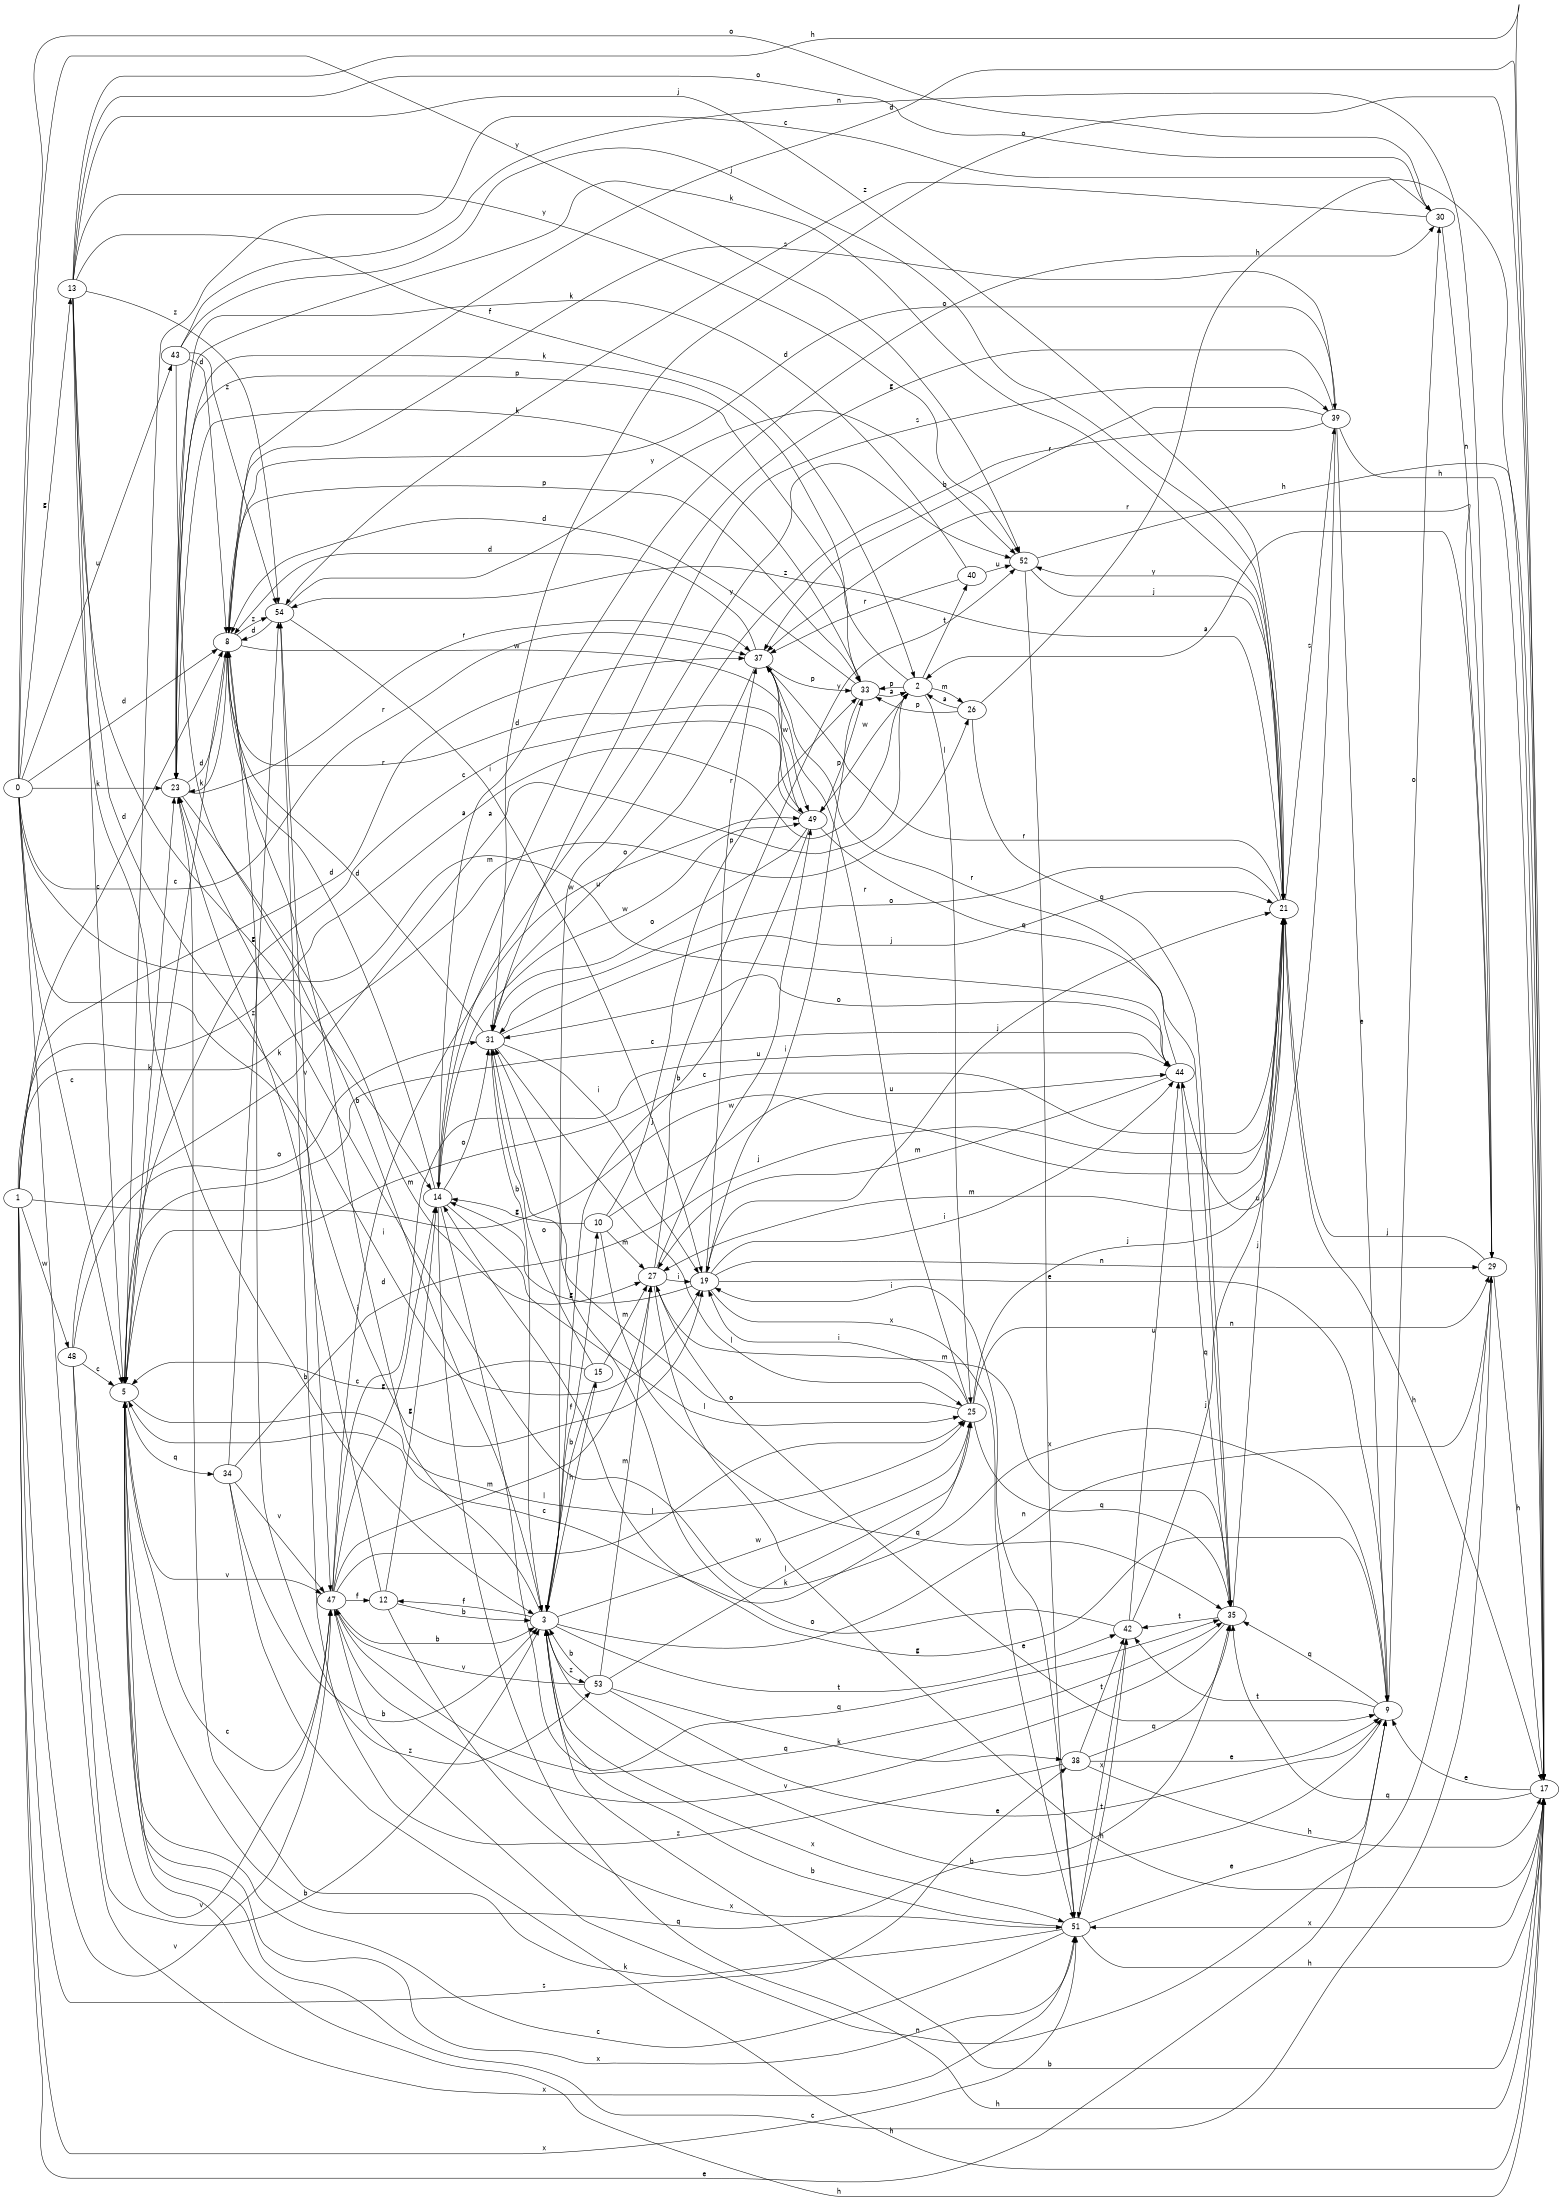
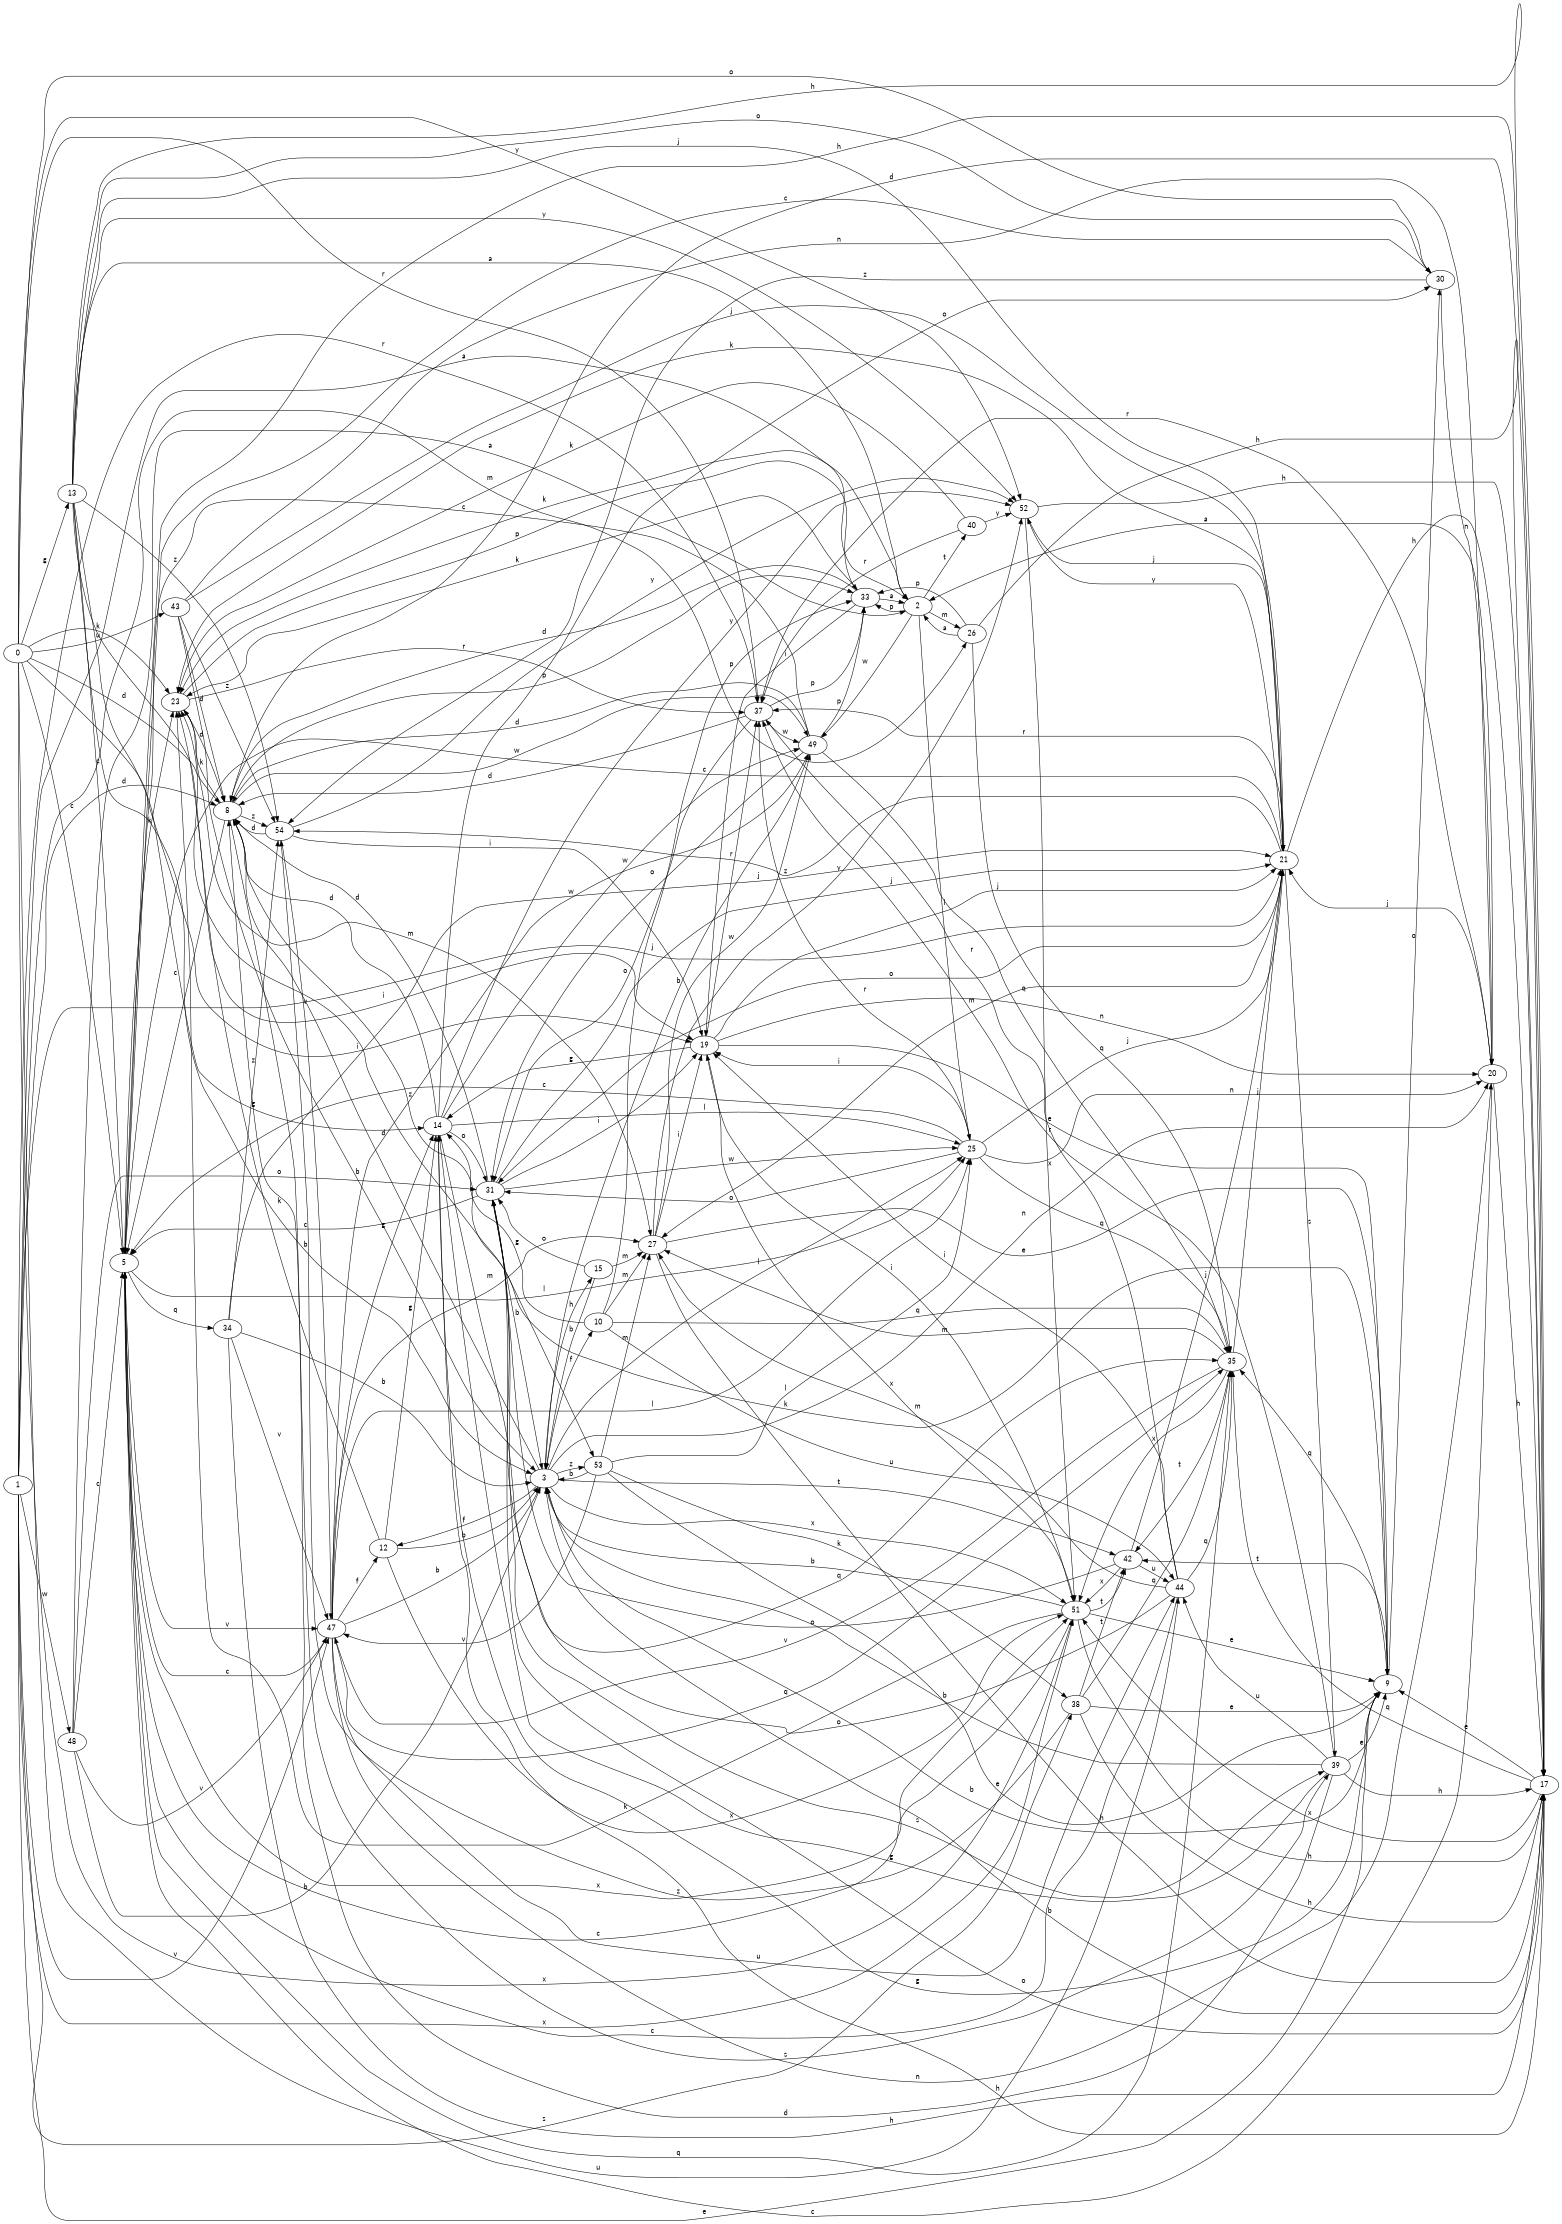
(490, 312) -> (490, 259)
(998, 565) -> (998, 514)
(954, 1220) -> (991, 1293)
(1492, 1267) -> (1492, 1074)
(732, 1341) -> (732, 1159)
(359, 1386) -> (314, 1229)
none -> (1136, 1471)
(759, 1540) -> (759, 1262)
